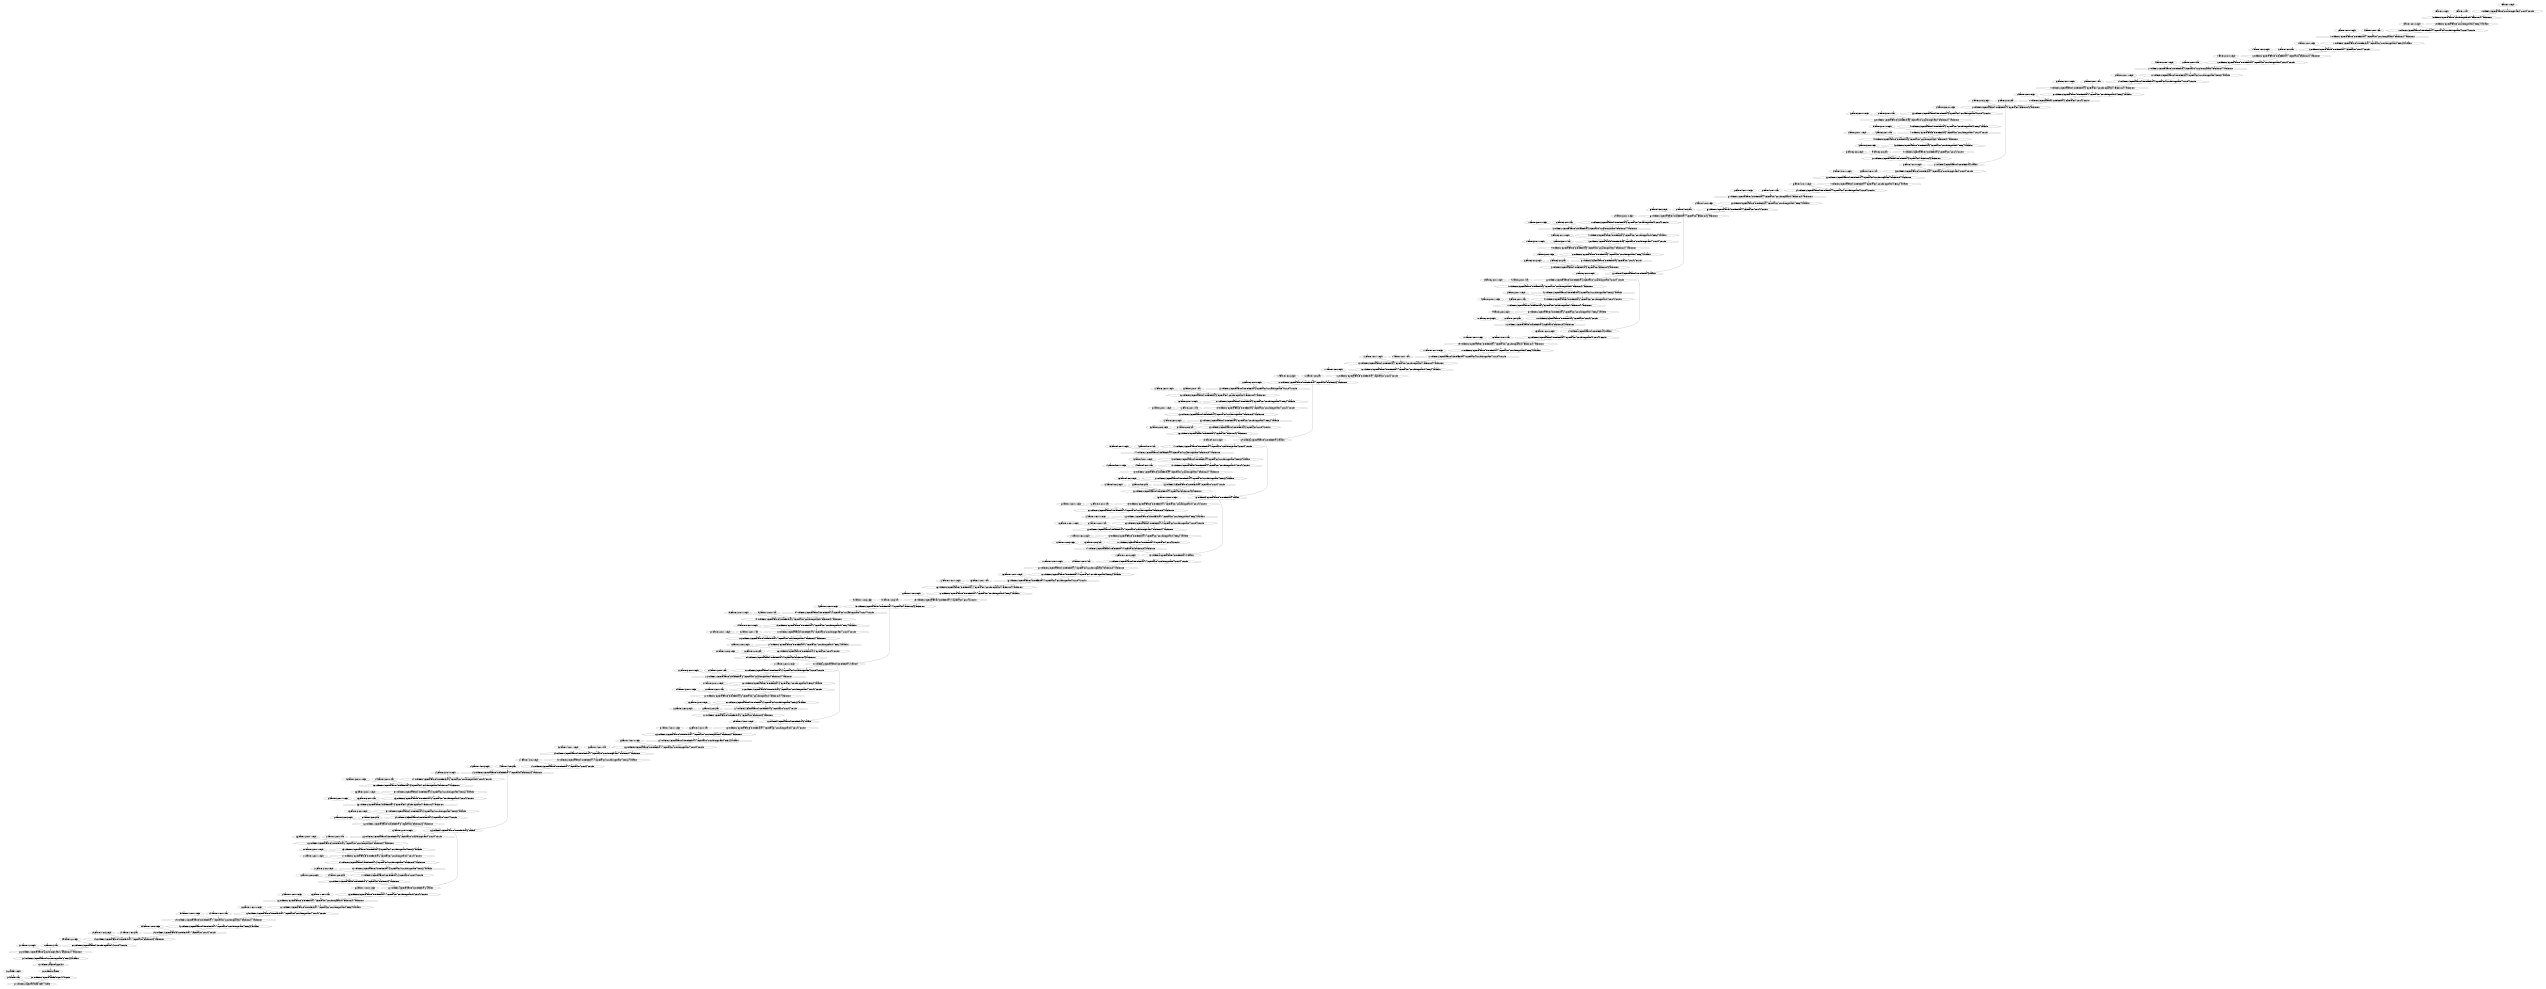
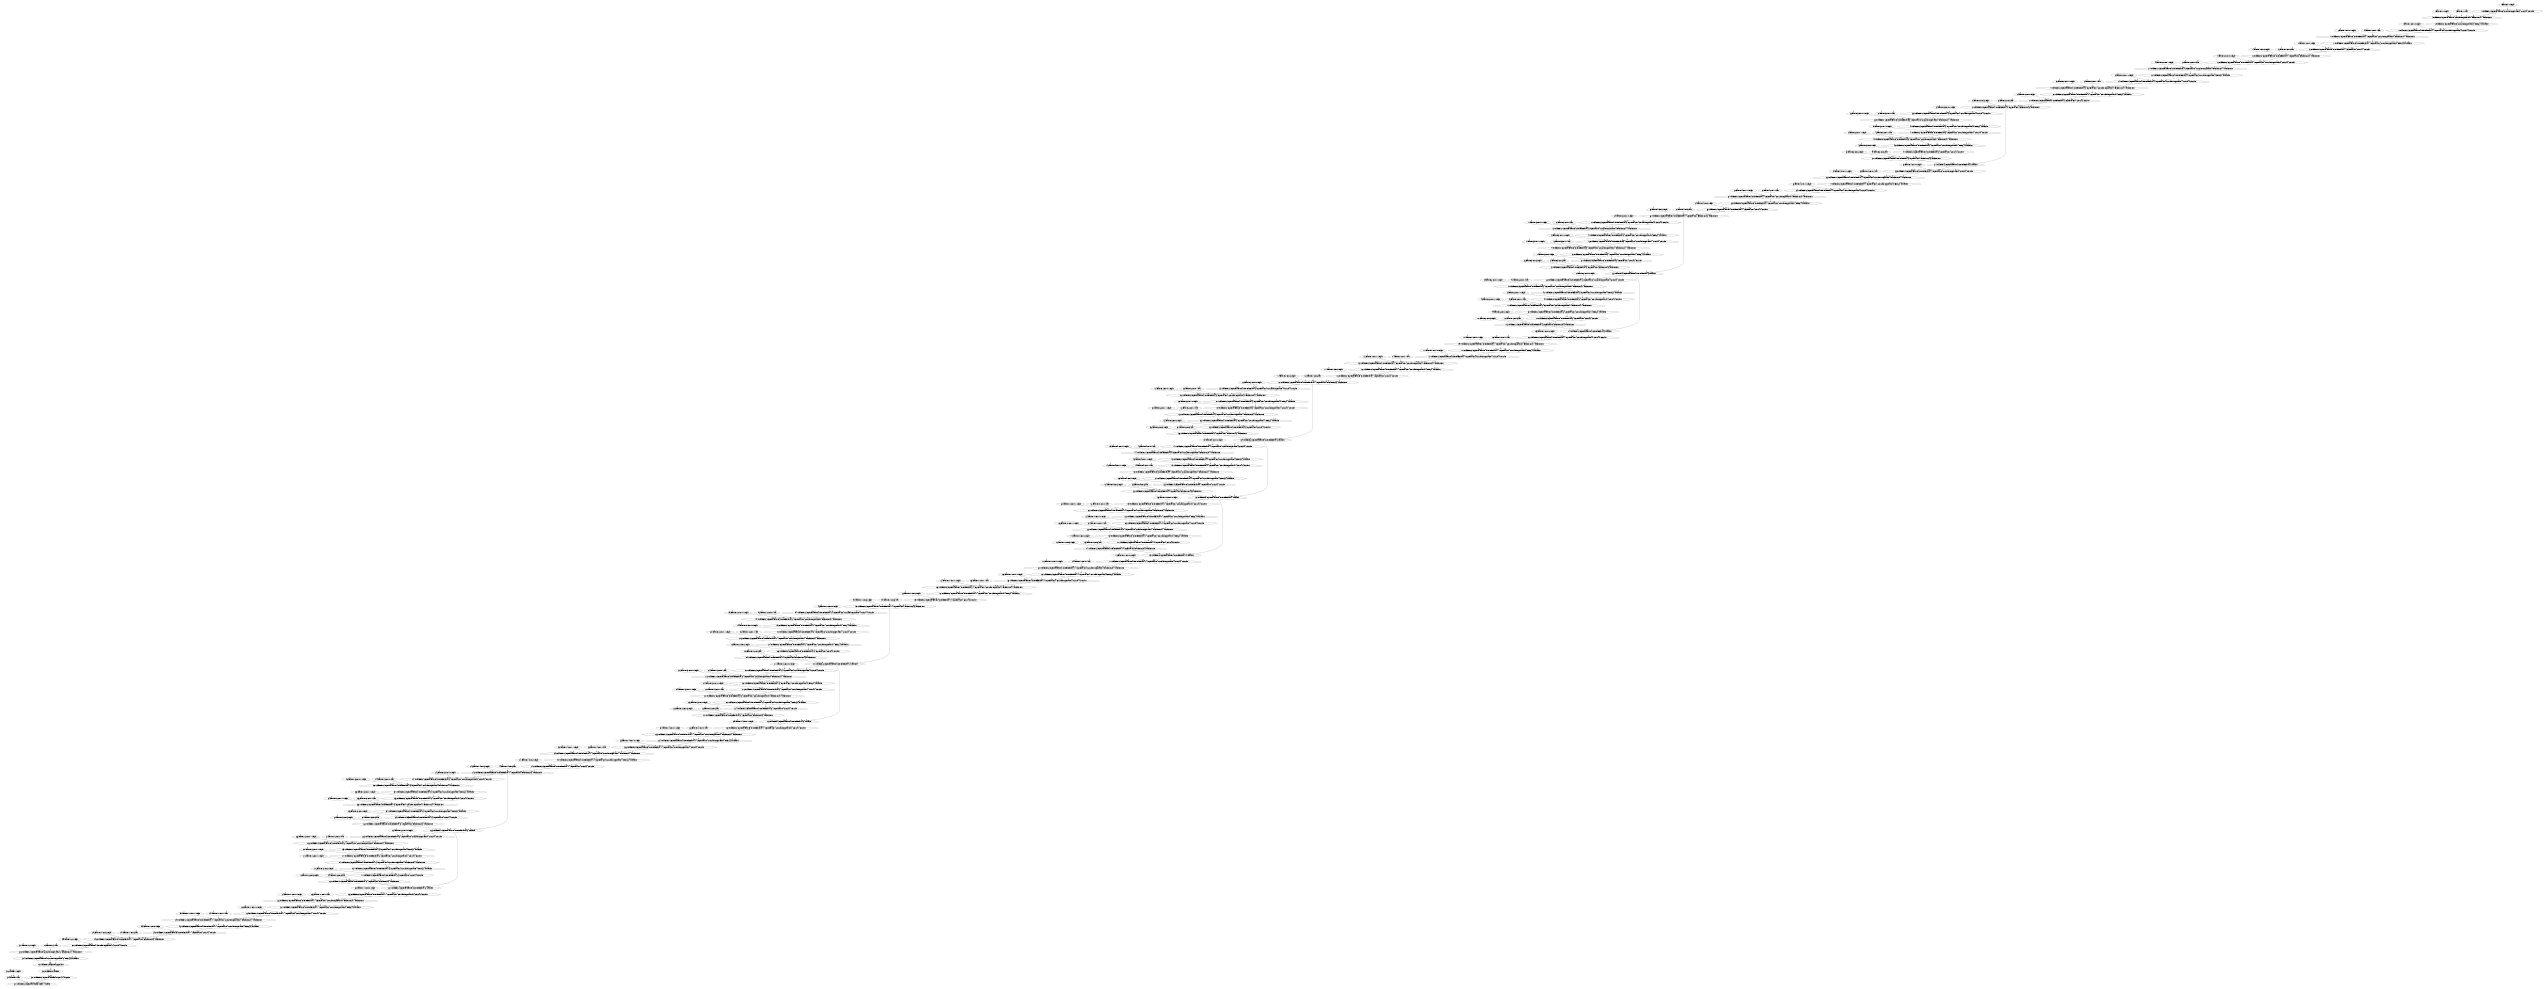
(726, 651) -> none
